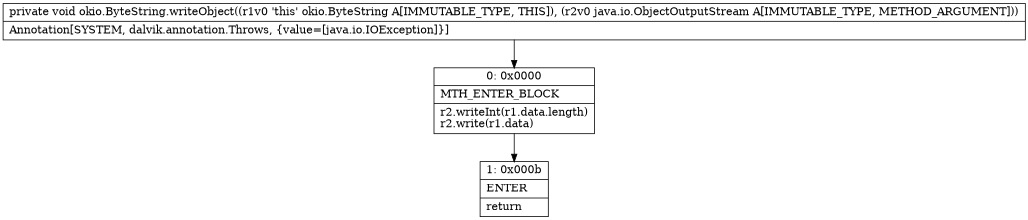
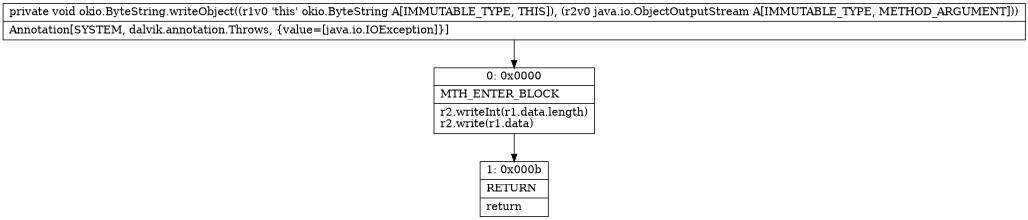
(507, 188) -> (511, 188)
